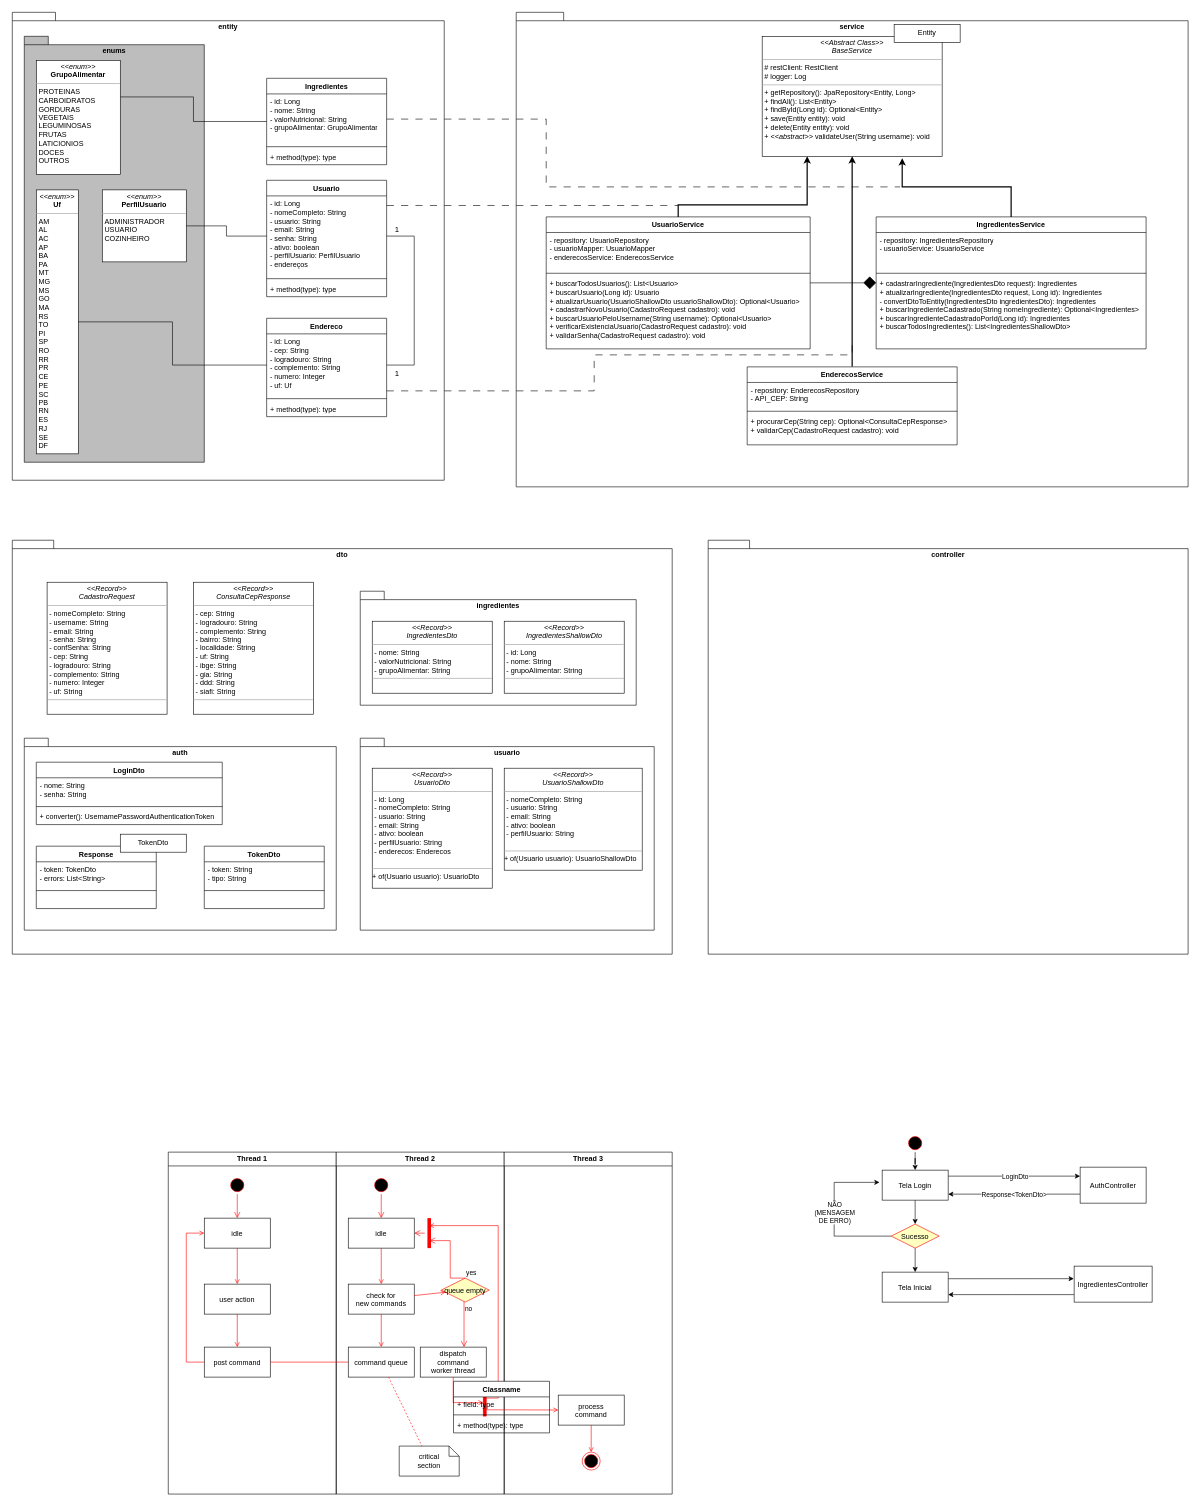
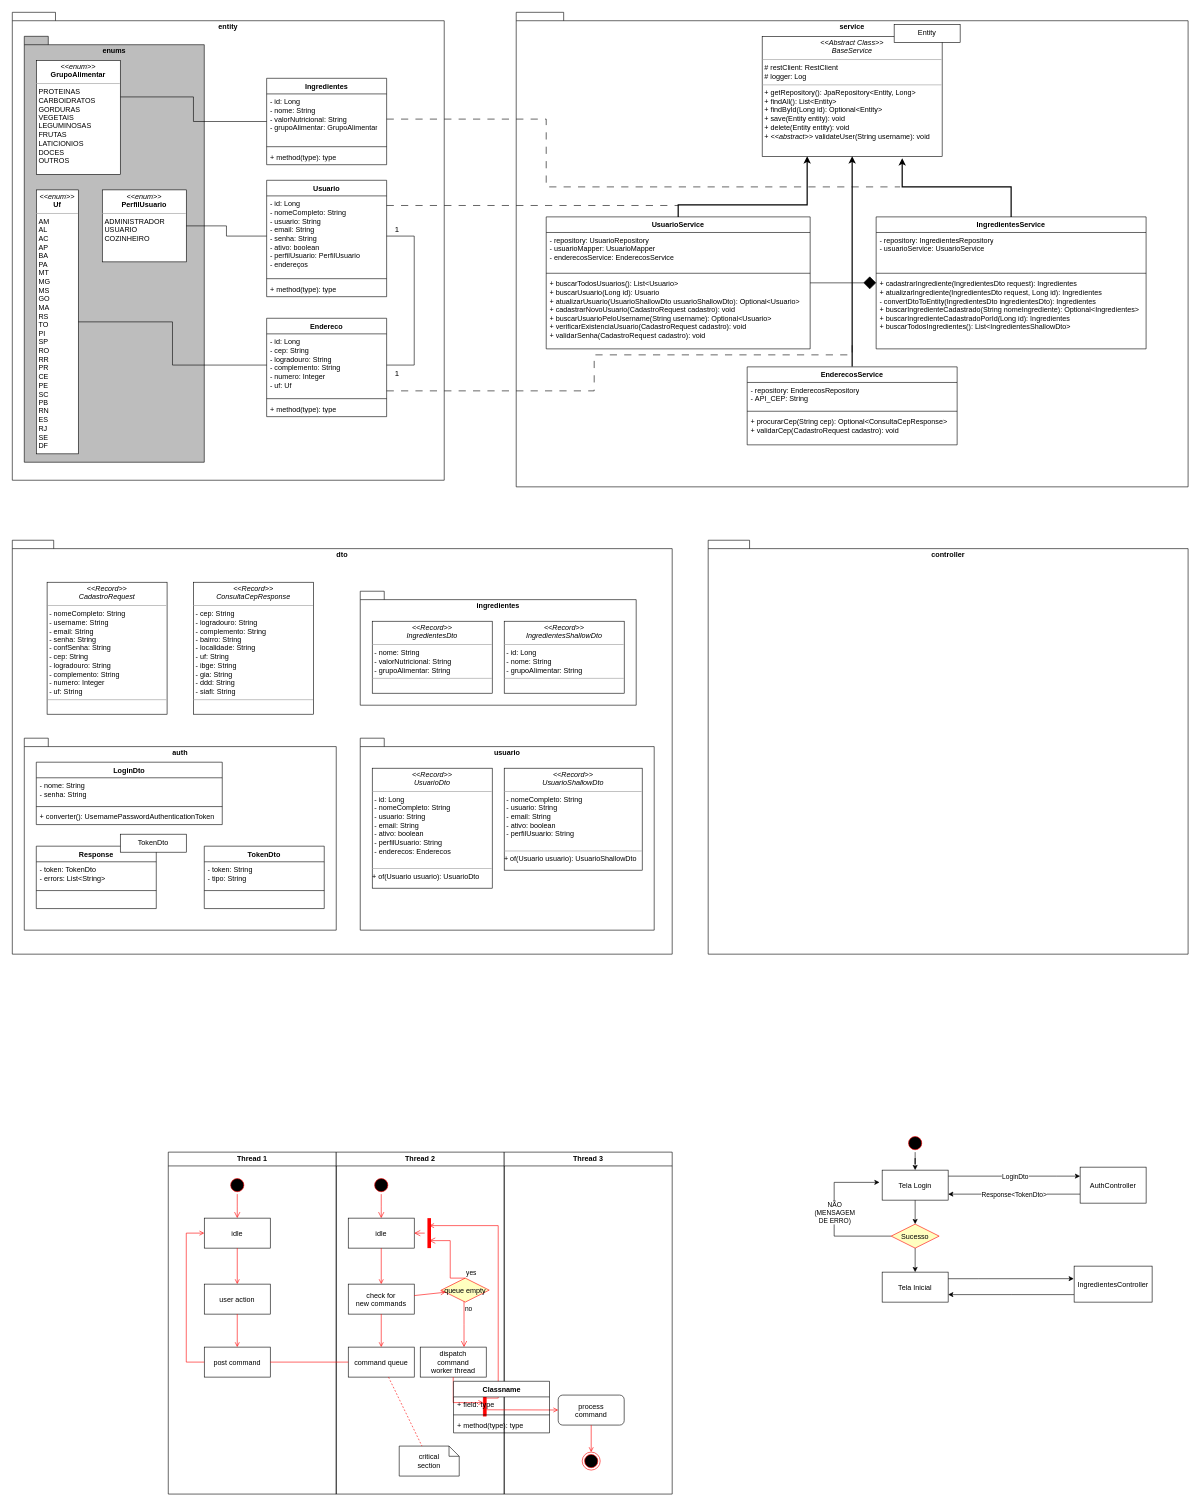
(591, 1410) -> (591, 1410)
